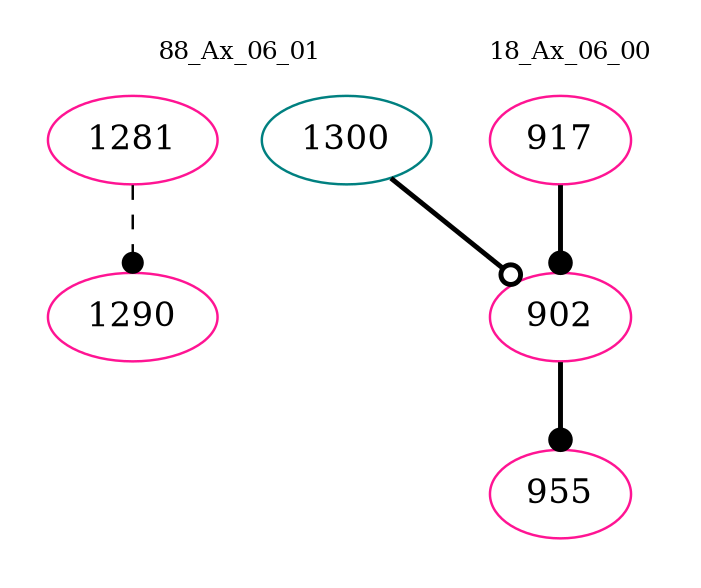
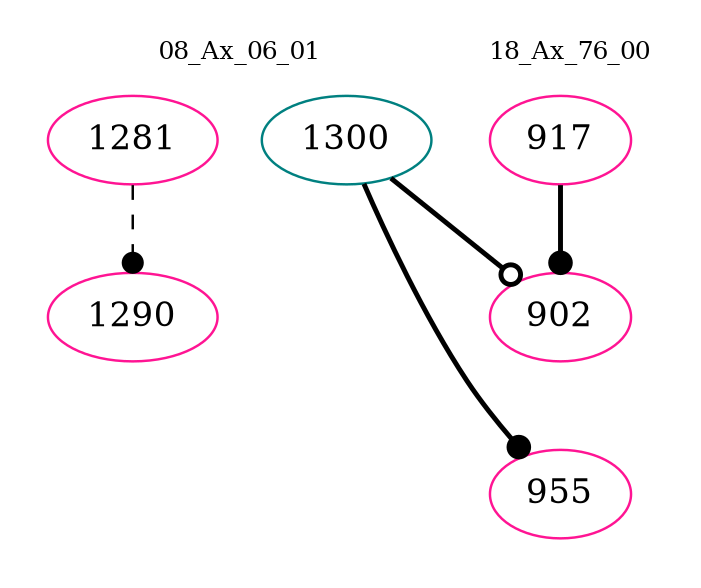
(240, 53) -> (240, 53)
(570, 53) -> (570, 53)
(560, 396) -> (429, 317)
